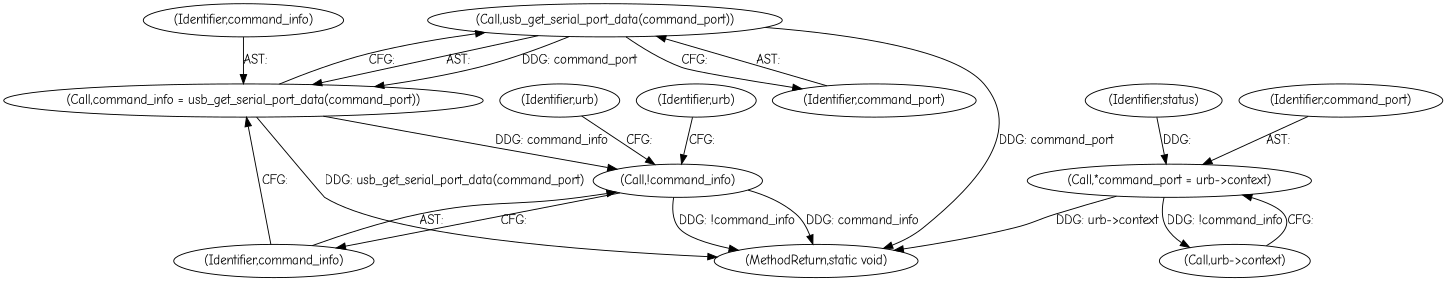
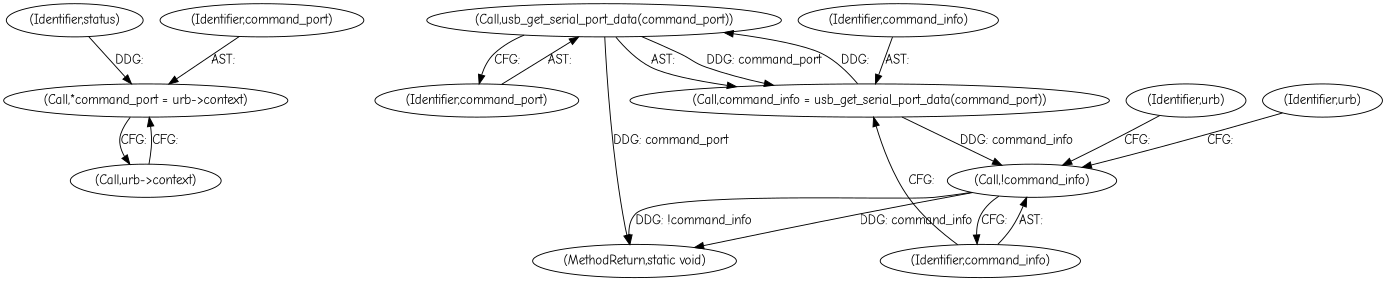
(384, 60) -> (857, 60)
(1225, 221) -> (136, 141)
(1011, 229) -> none
(461, 235) -> none
